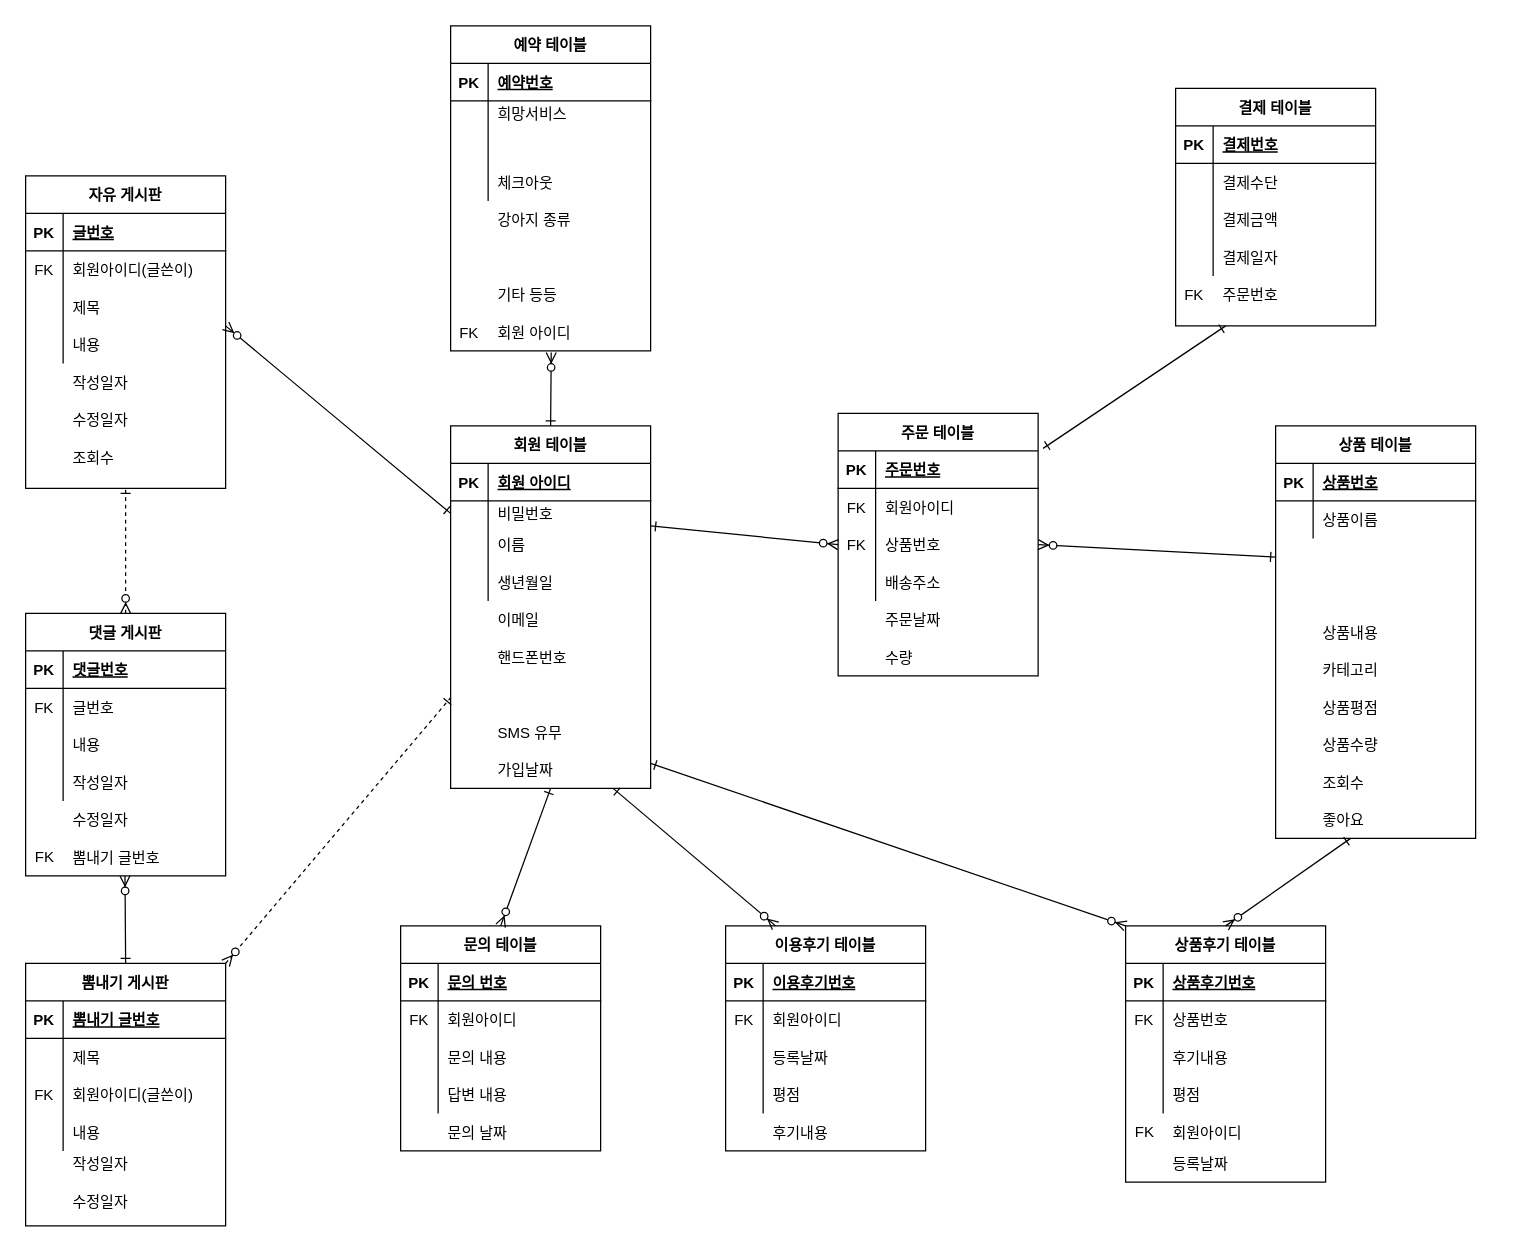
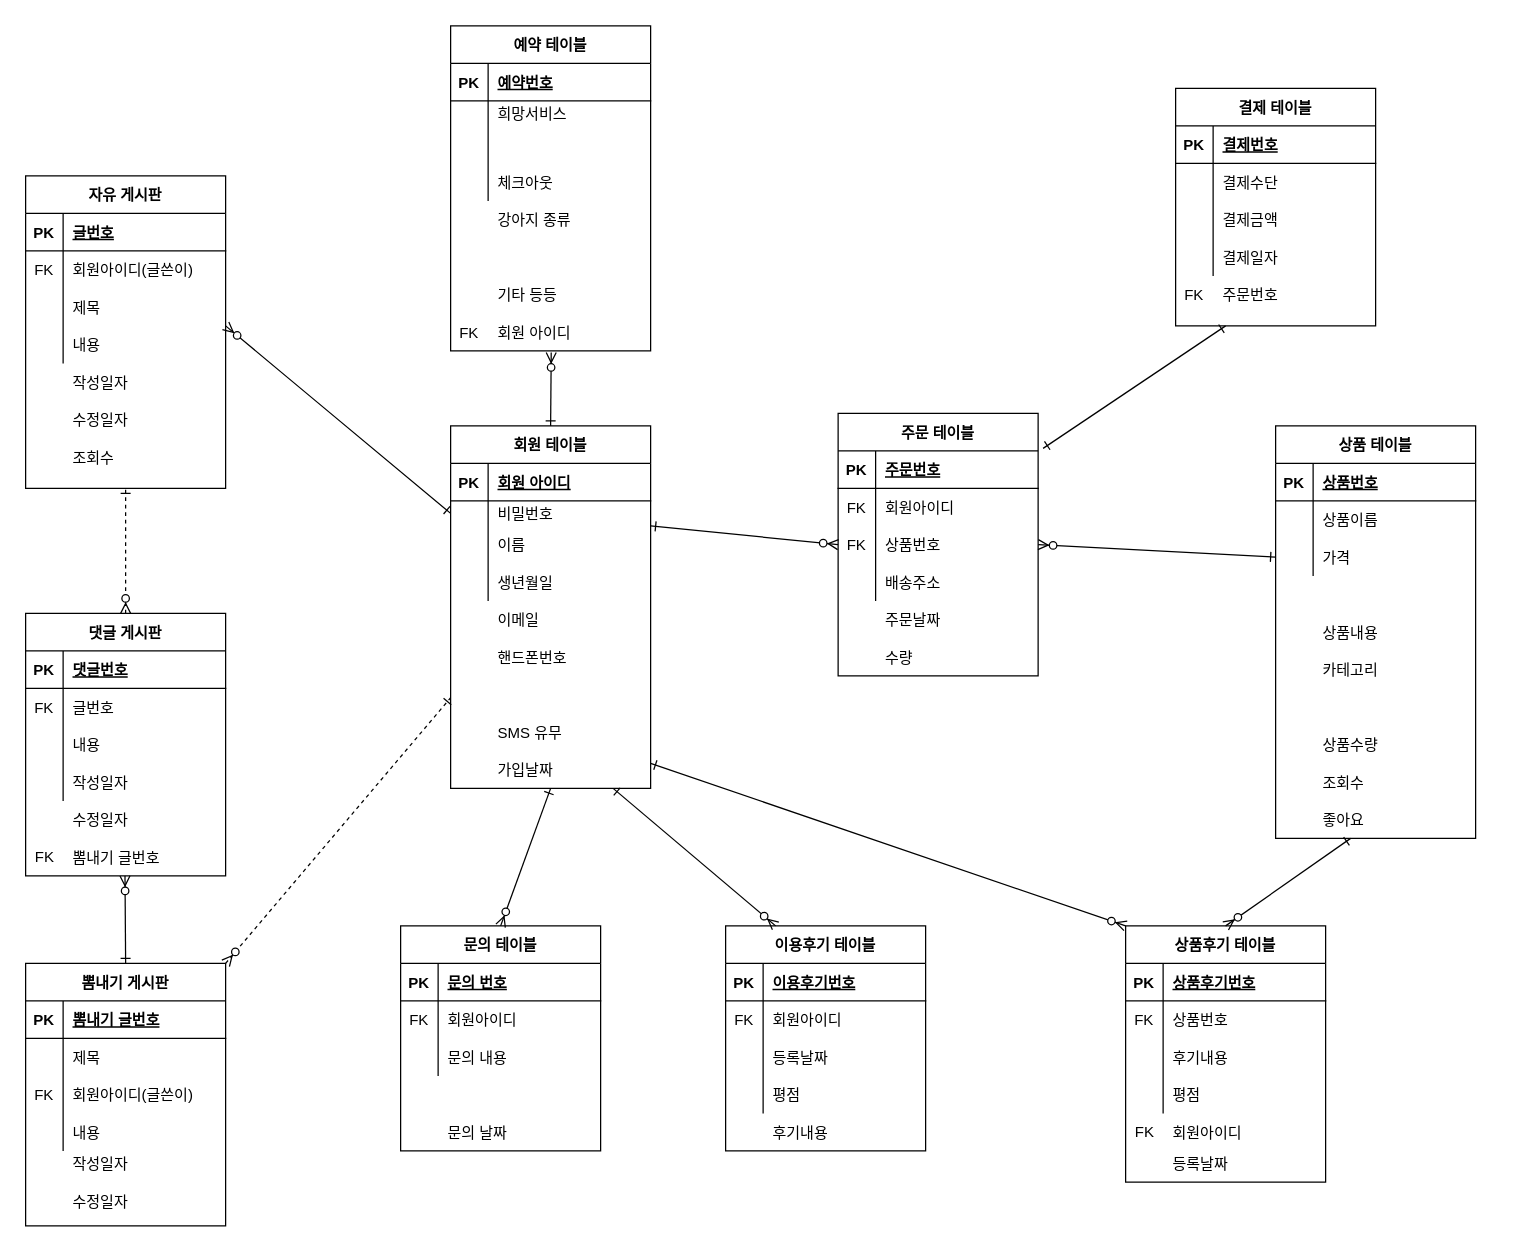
none -> (1394, 557)
(1394, 707) -> none
(519, 1094) -> none
